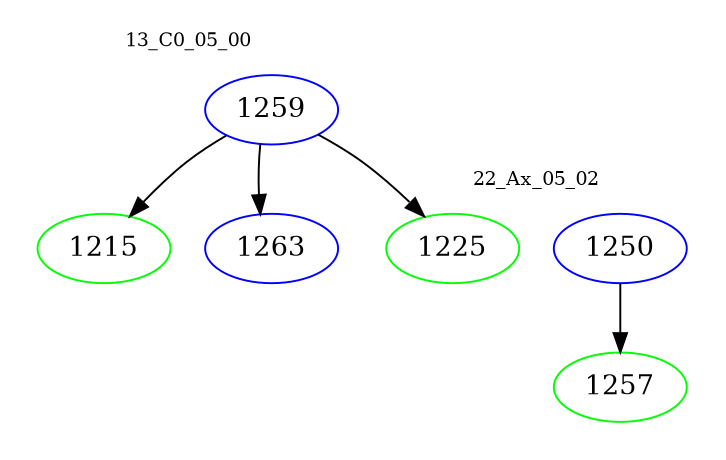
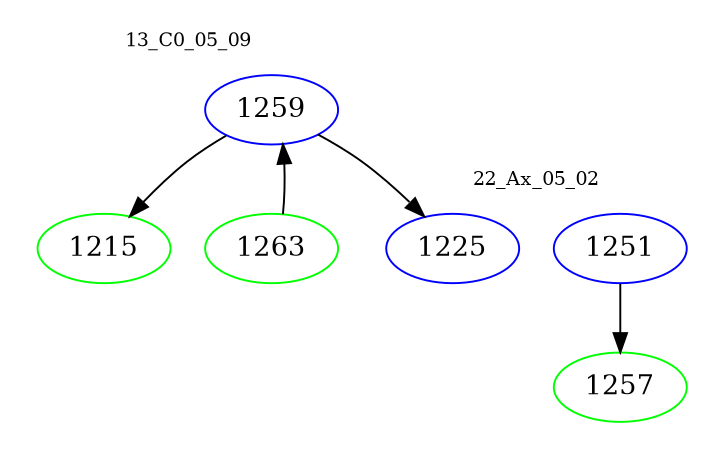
(189, 41) -> (189, 41)
(259, 169) -> (284, 189)
(272, 249) -> (272, 249)
(453, 249) -> (453, 249)
(620, 249) -> (620, 249)
